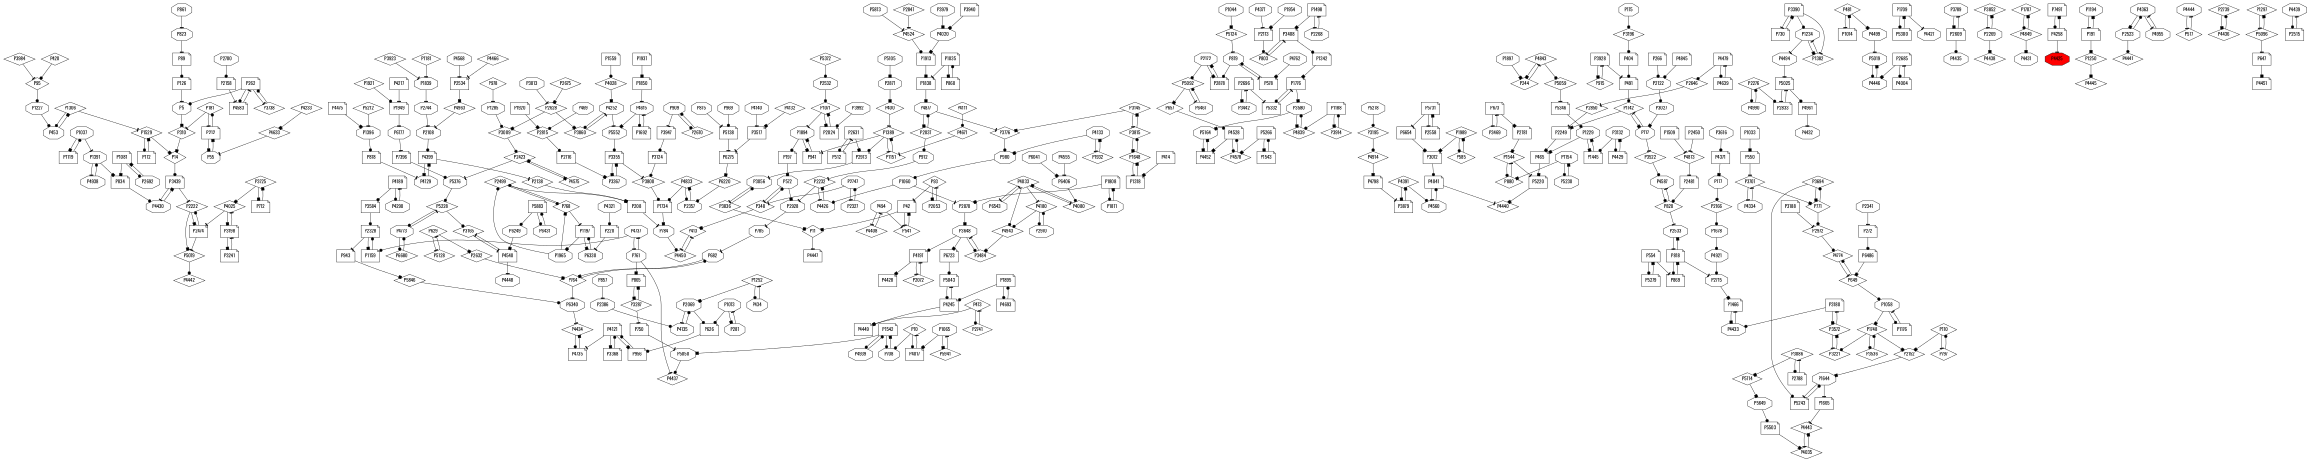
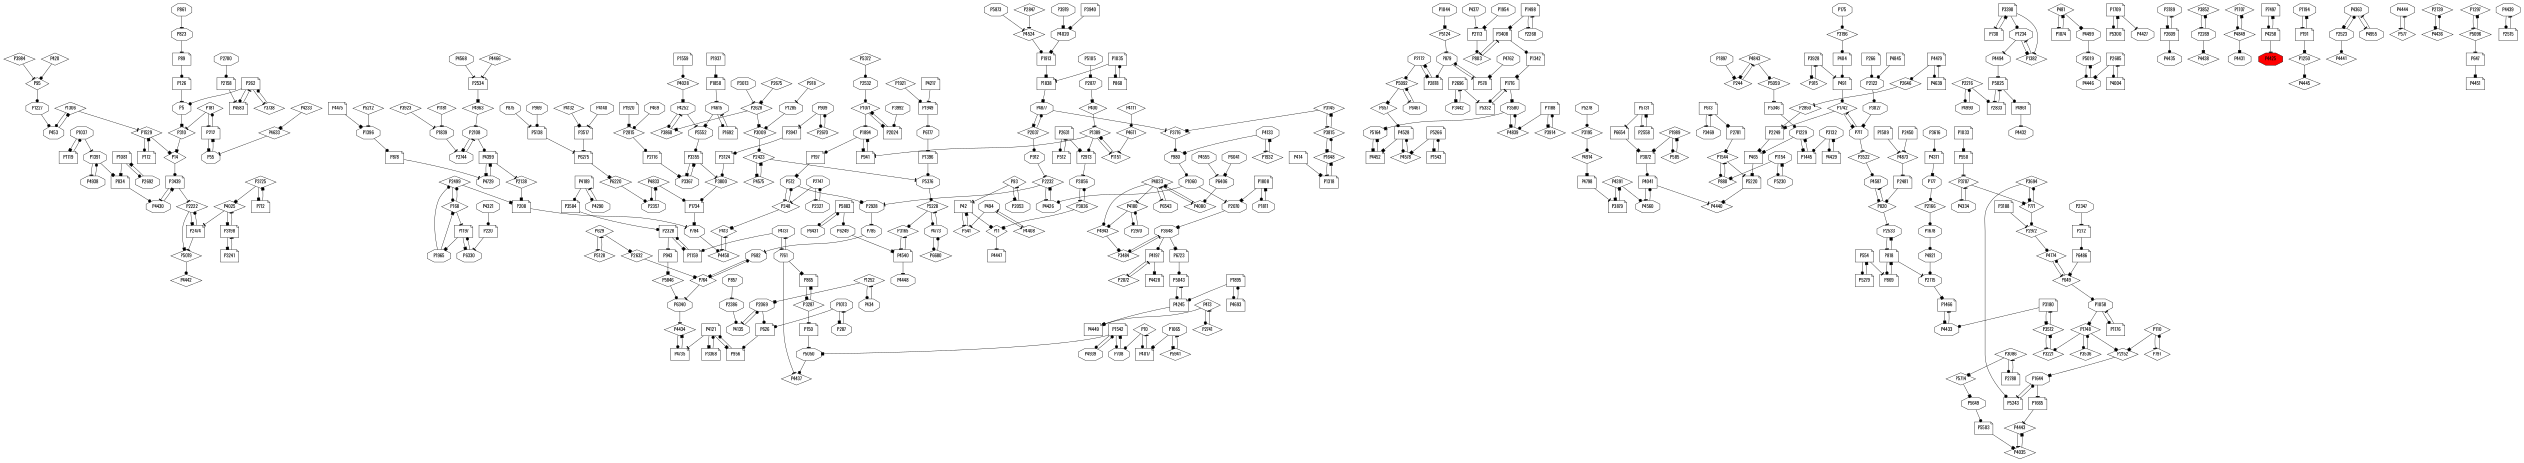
none -> (467, 144)
